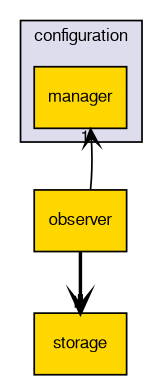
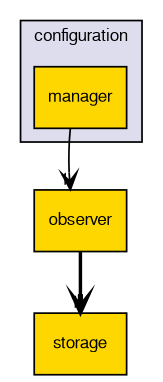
(92, 168) -> (69, 153)
